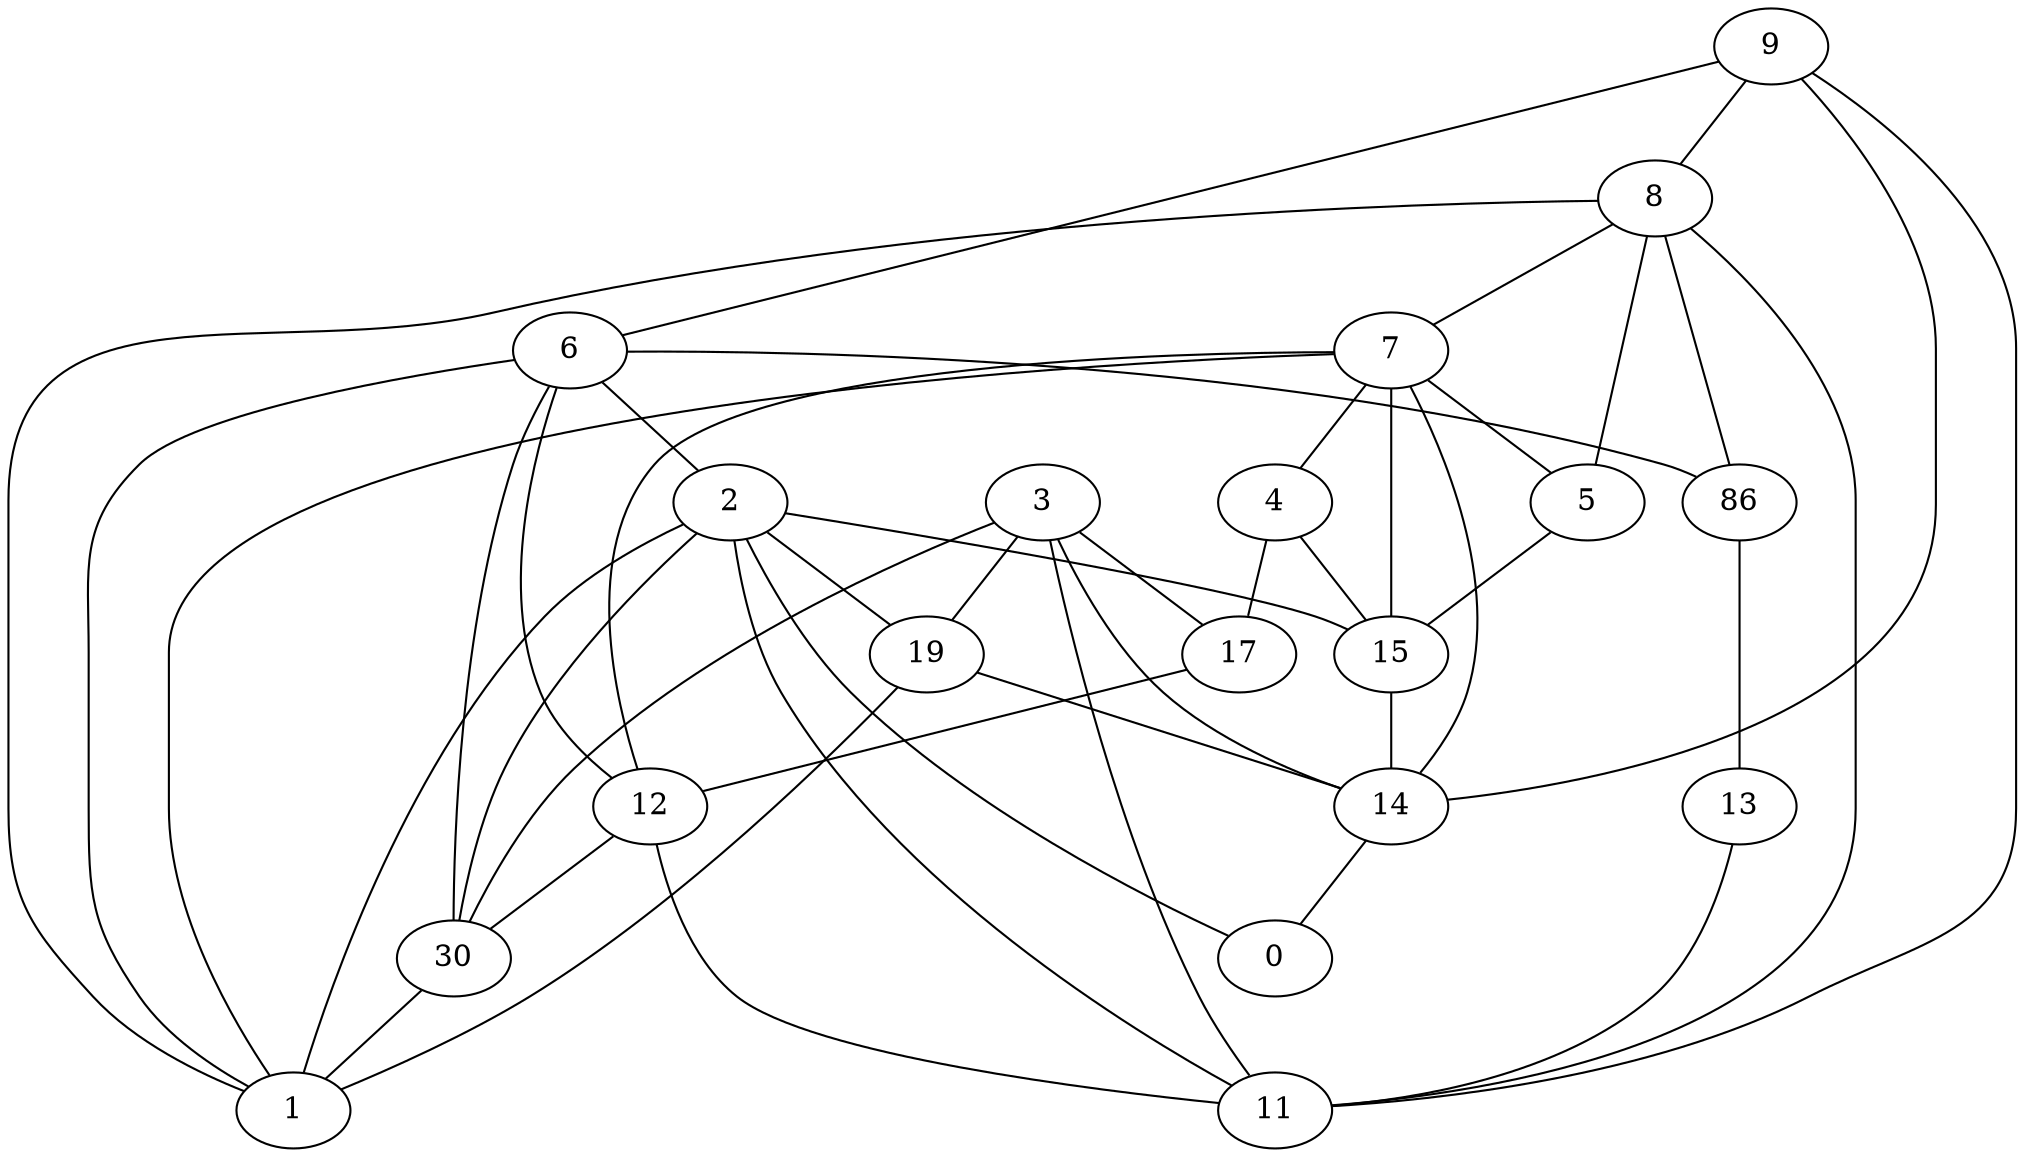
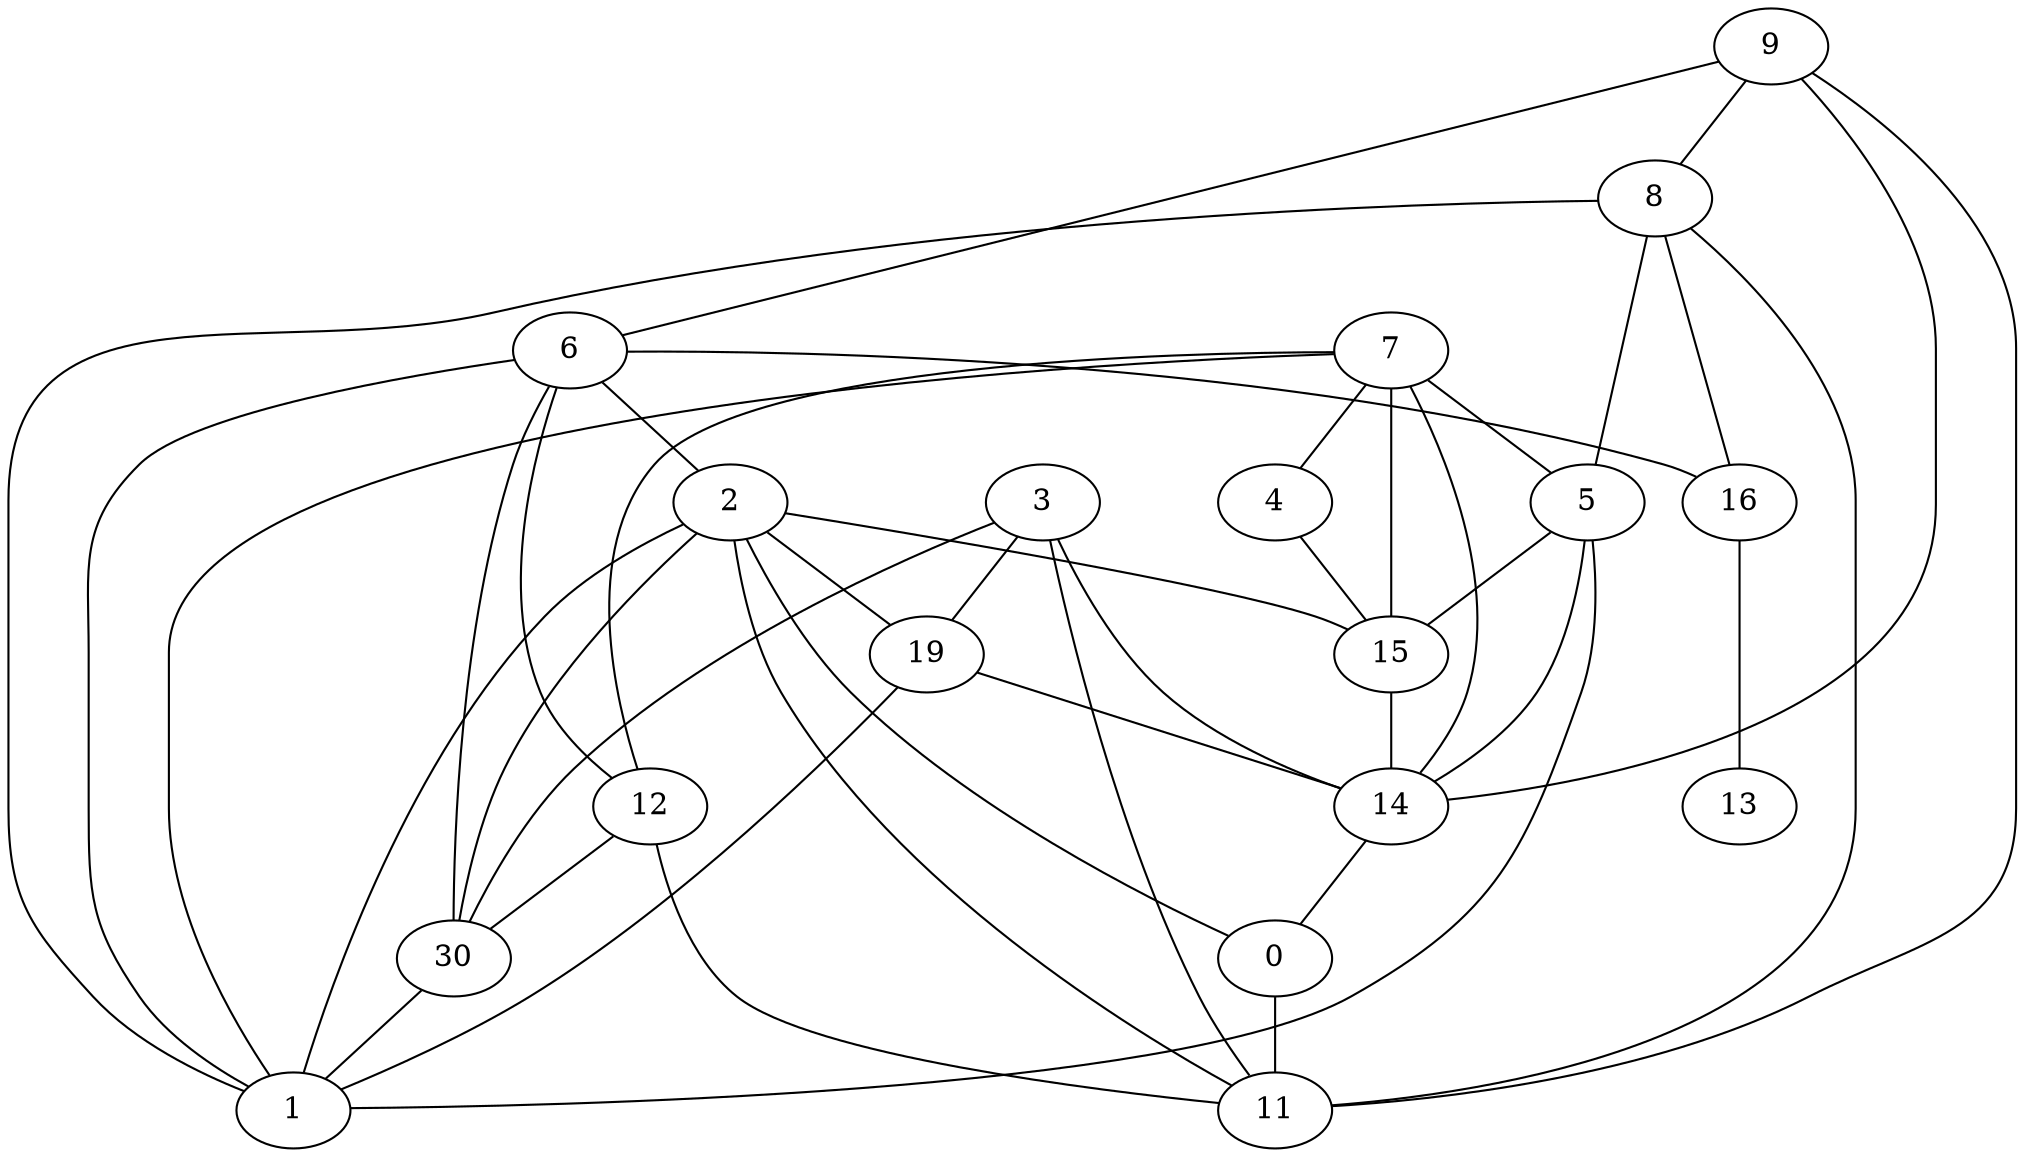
(1523, 274) -> none
(1740, 502) -> (1740, 502)
(1239, 654) -> none
none -> (1543, 682)
(1582, 1043) -> (1275, 1040)
none -> (1128, 1058)
